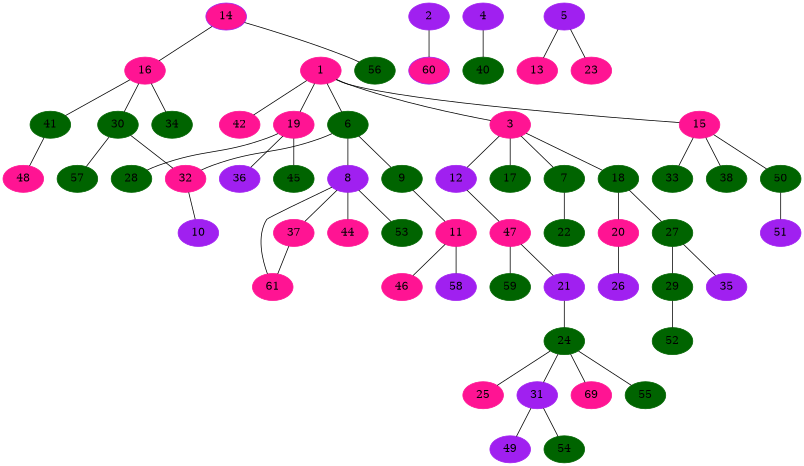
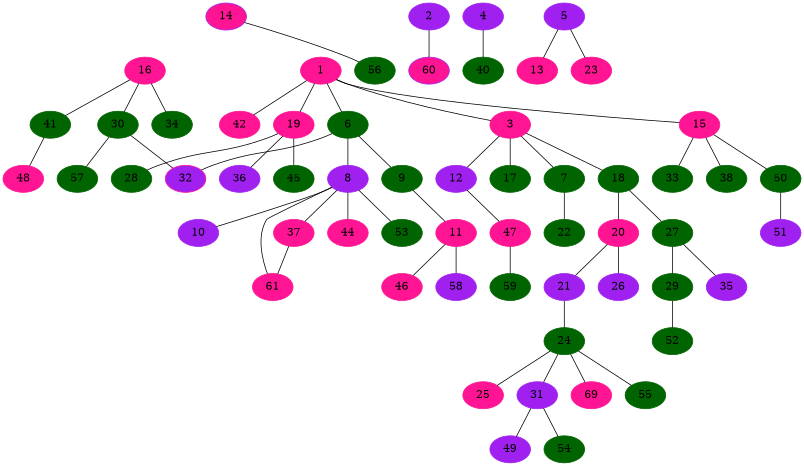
(186, 44) -> none
(186, 179) -> (186, 179)
(192, 206) -> (275, 208)
(537, 260) -> (591, 260)
